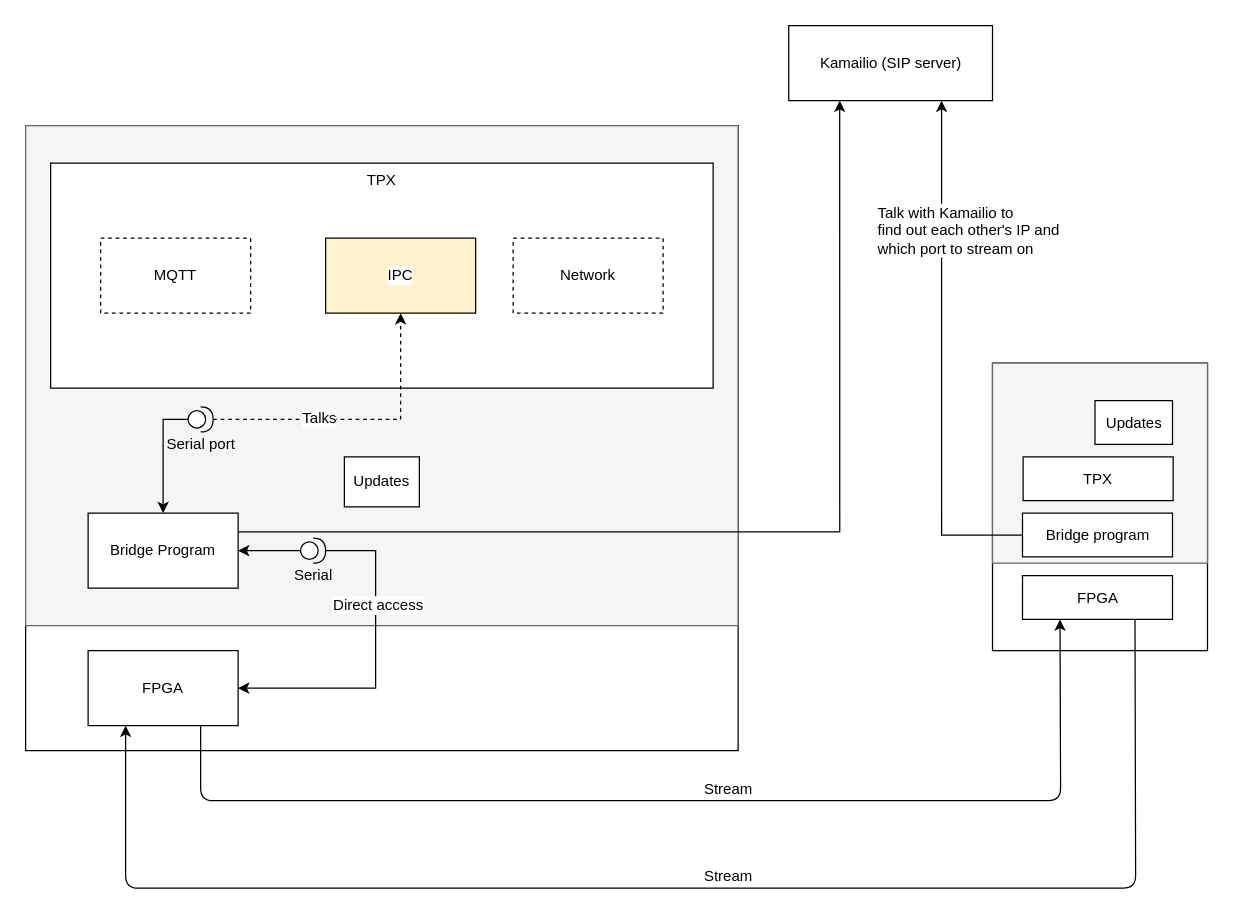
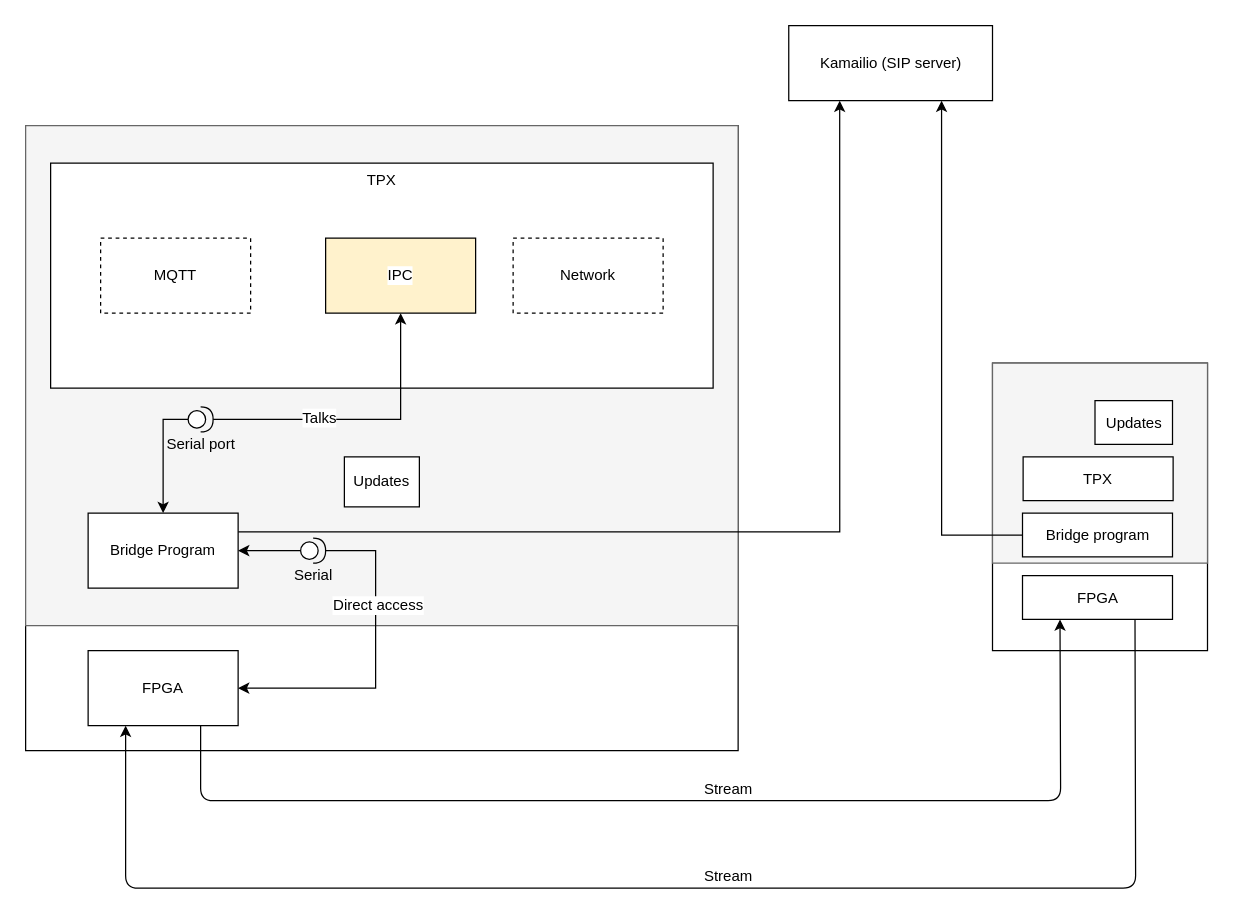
(976, 226) -> none
(401, 403) -> (401, 403)
